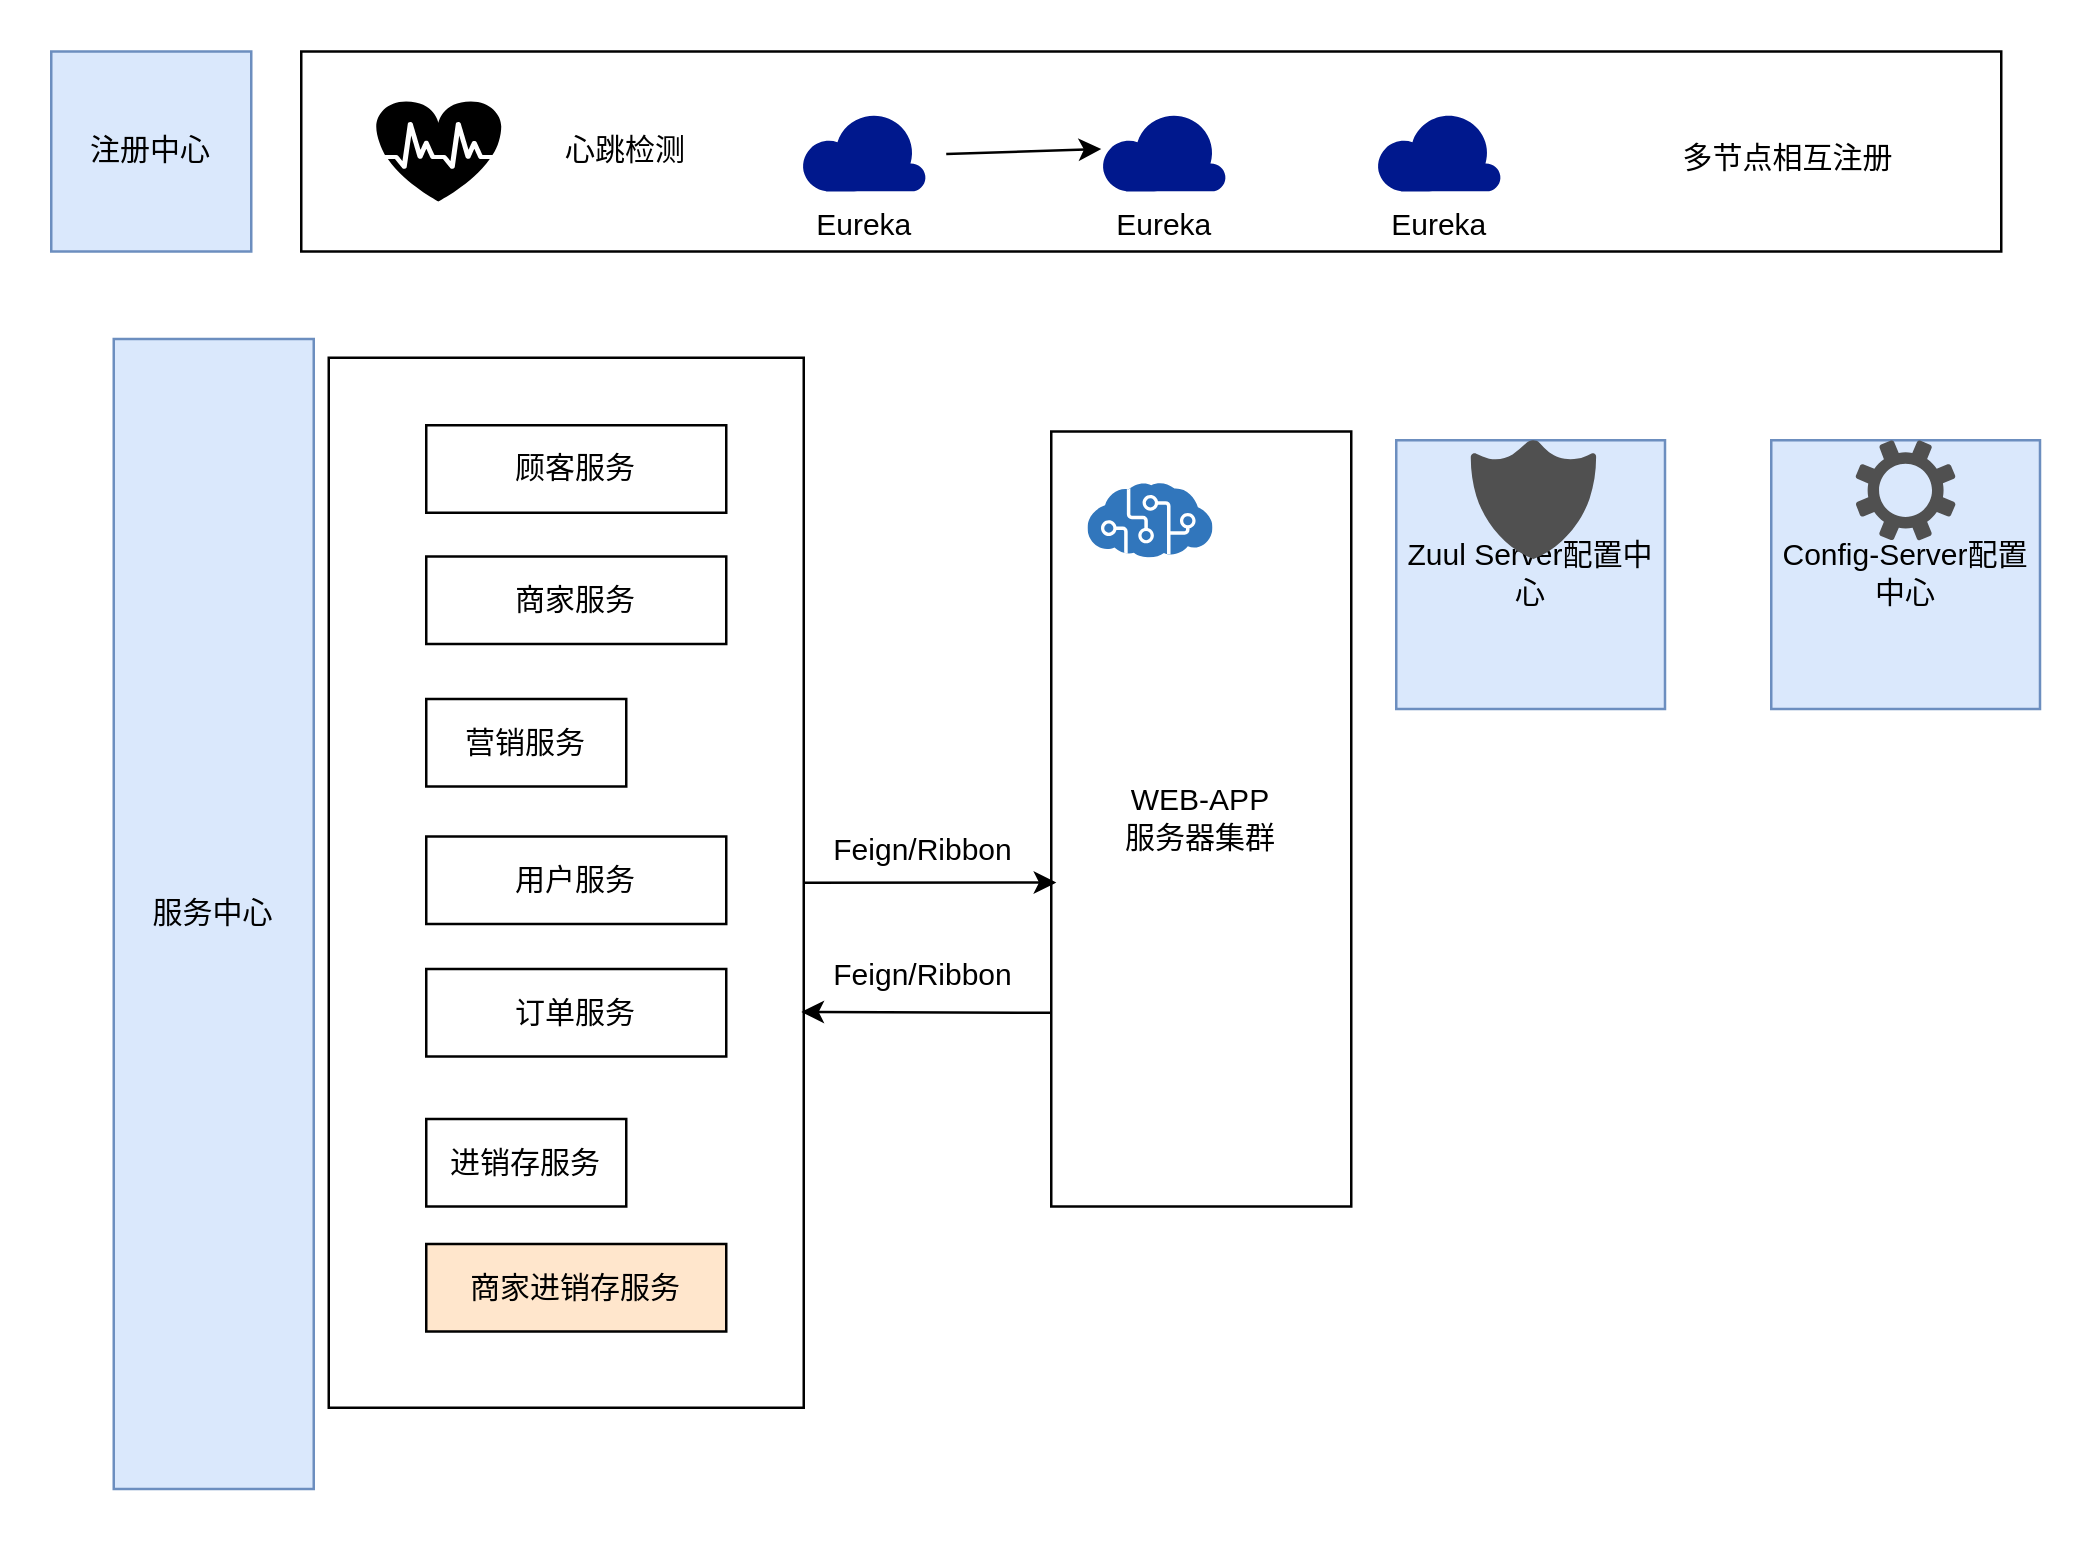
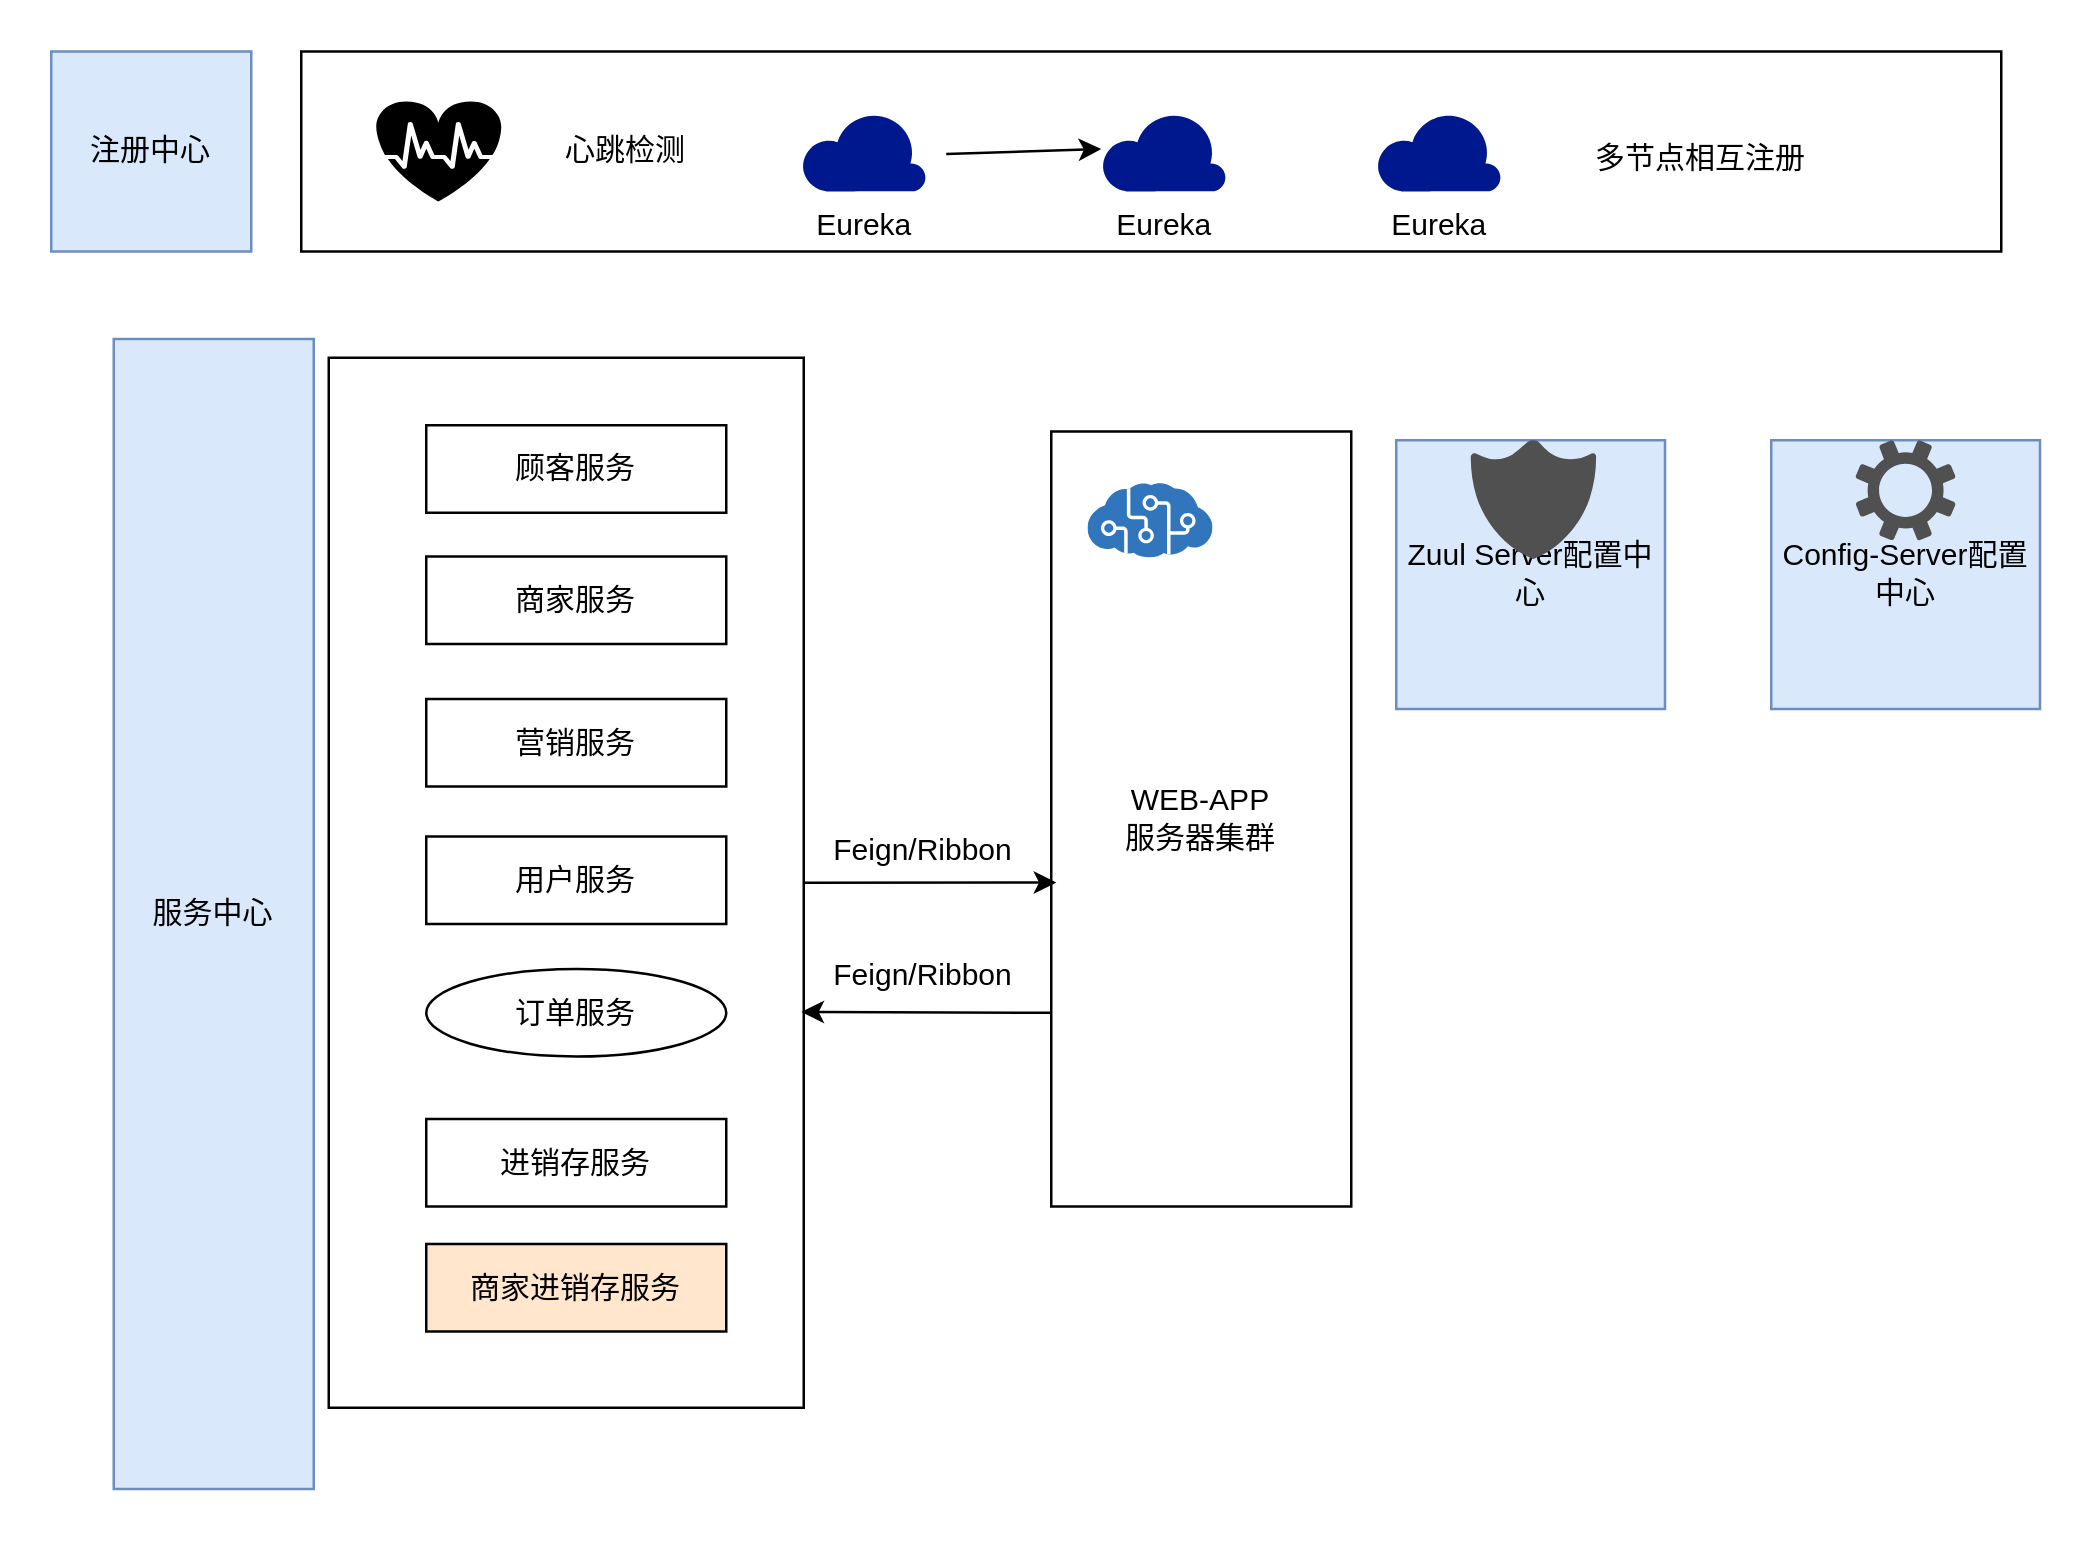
(1789, 159) -> (1701, 159)
(526, 743) -> (576, 743)
(576, 1013) -> (576, 1013)
(526, 1163) -> (576, 1163)
